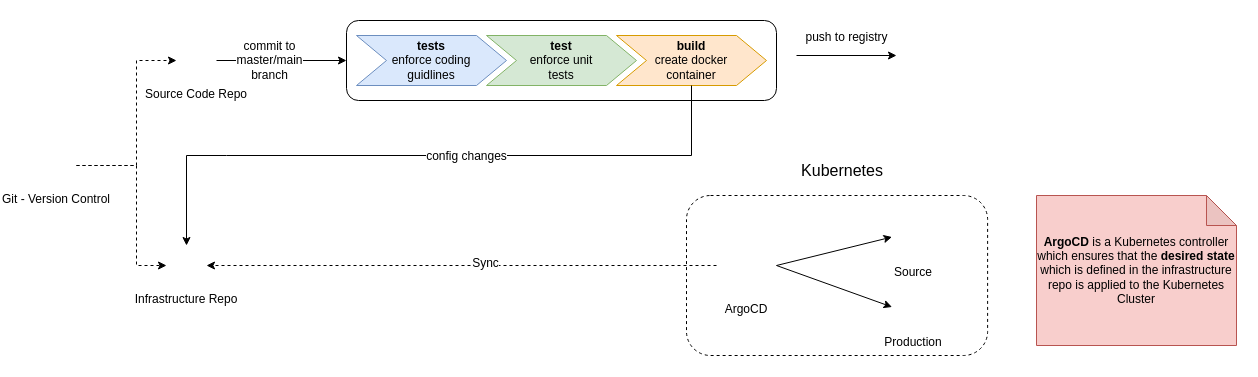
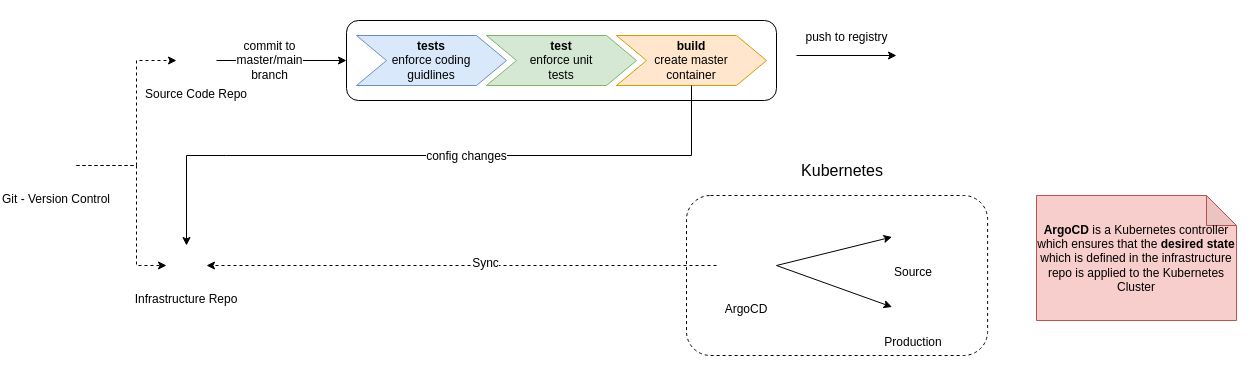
(692, 61) -> (692, 61)
(1137, 271) -> (1137, 258)
